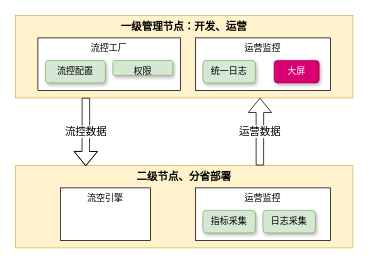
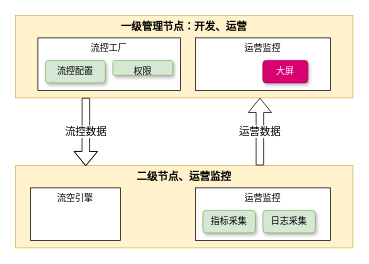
(229, 72) -> none
(297, 72) -> (285, 72)
(184, 177) -> (184, 177)
(105, 214) -> (75, 214)
